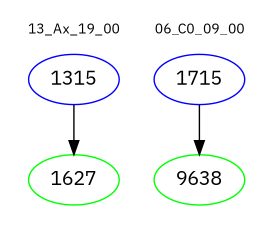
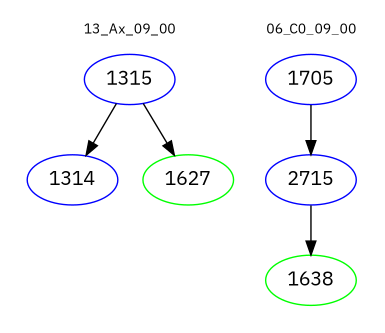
(75, 30) -> (130, 30)
(199, 79) -> (311, 180)
none -> (311, 79)
none -> (73, 180)
(199, 180) -> (311, 280)
